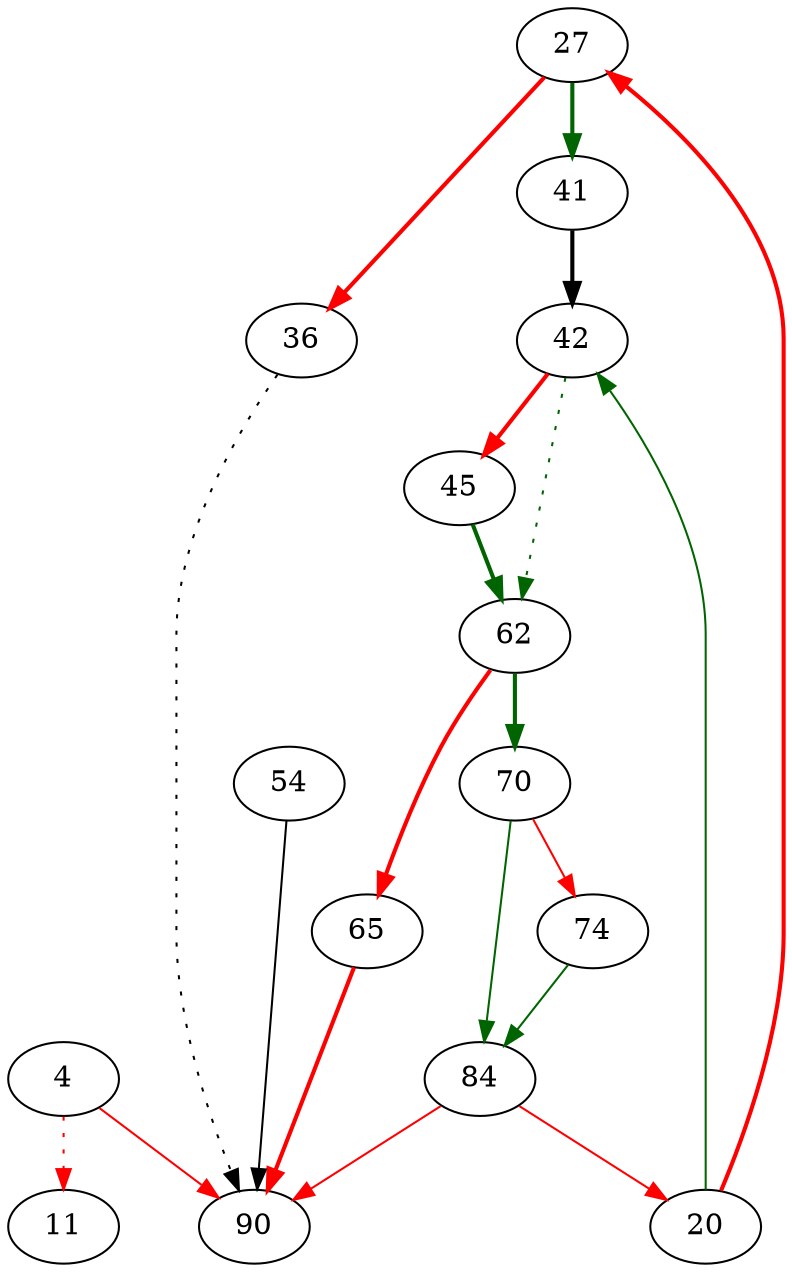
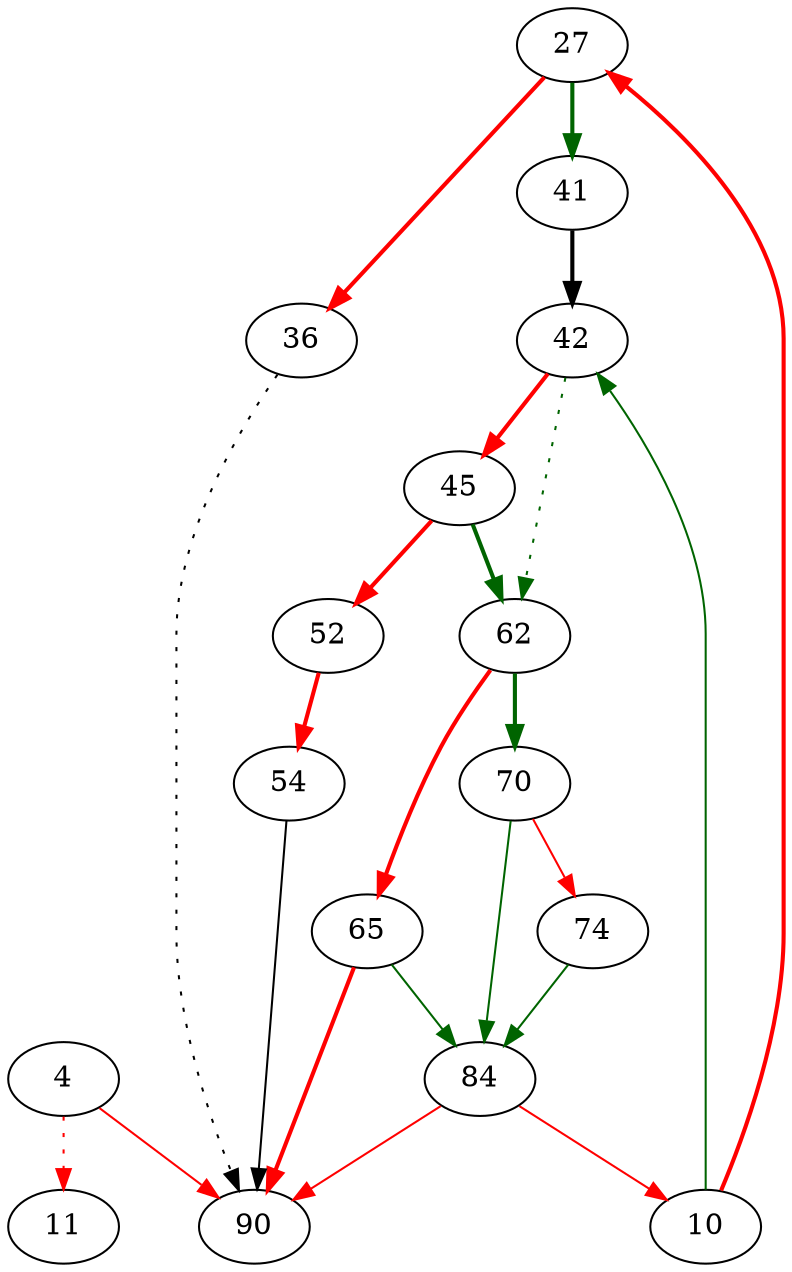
none -> (328, 636)
none -> (417, 997)
(706, 1227) -> (706, 1227)
